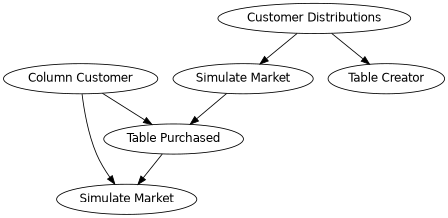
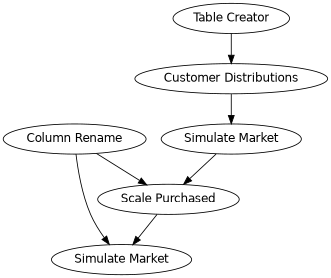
(347, 46) -> (231, 44)
(81, 79) -> (75, 139)
(174, 139) -> (168, 199)
